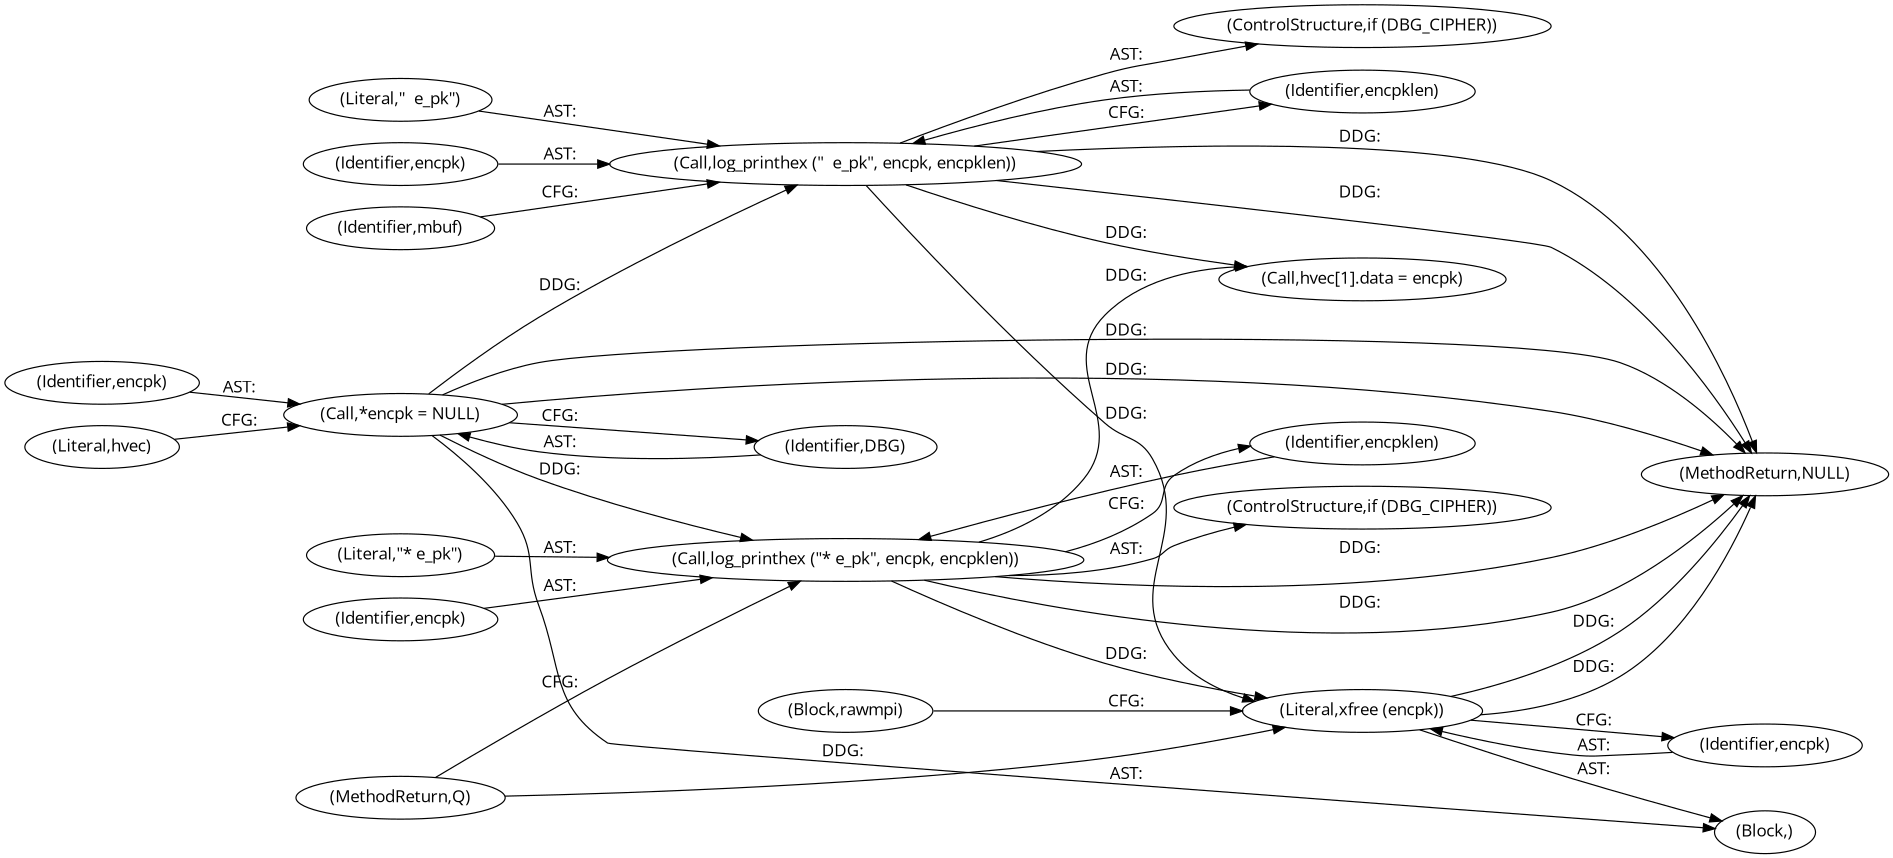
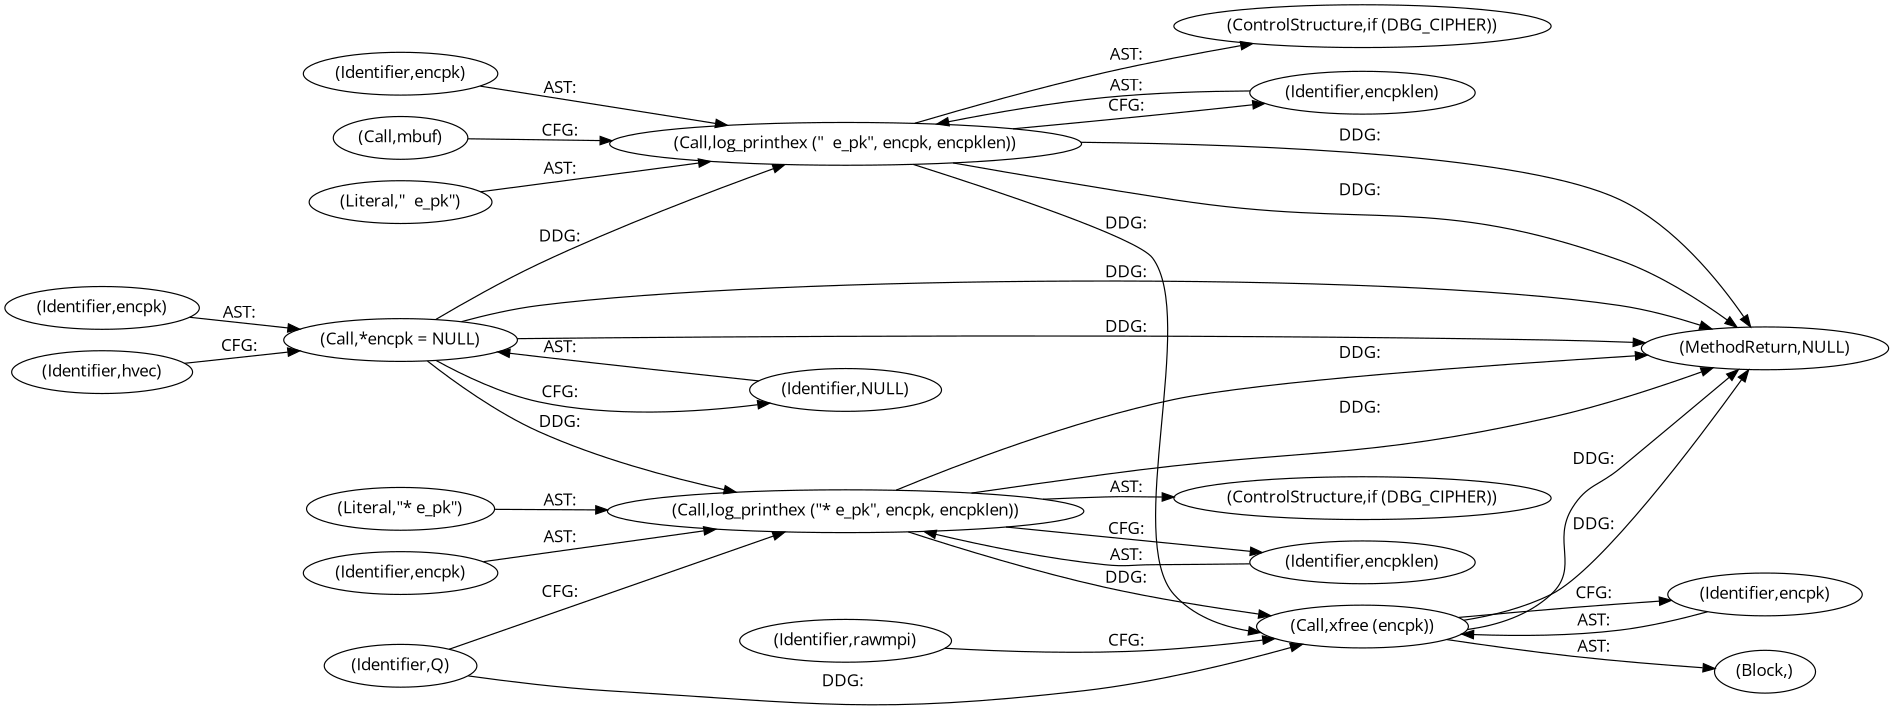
(401, 228) -> (401, 138)
(1362, 279) -> none
(102, 447) -> (102, 372)
(846, 447) -> (846, 390)
(846, 711) -> (846, 641)
(1362, 711) -> (1362, 627)
(899, 767) -> none
(401, 798) -> (401, 666)
